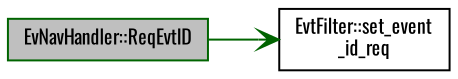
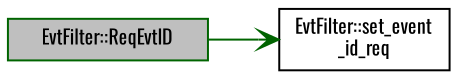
(108, 40) -> (108, 40)
